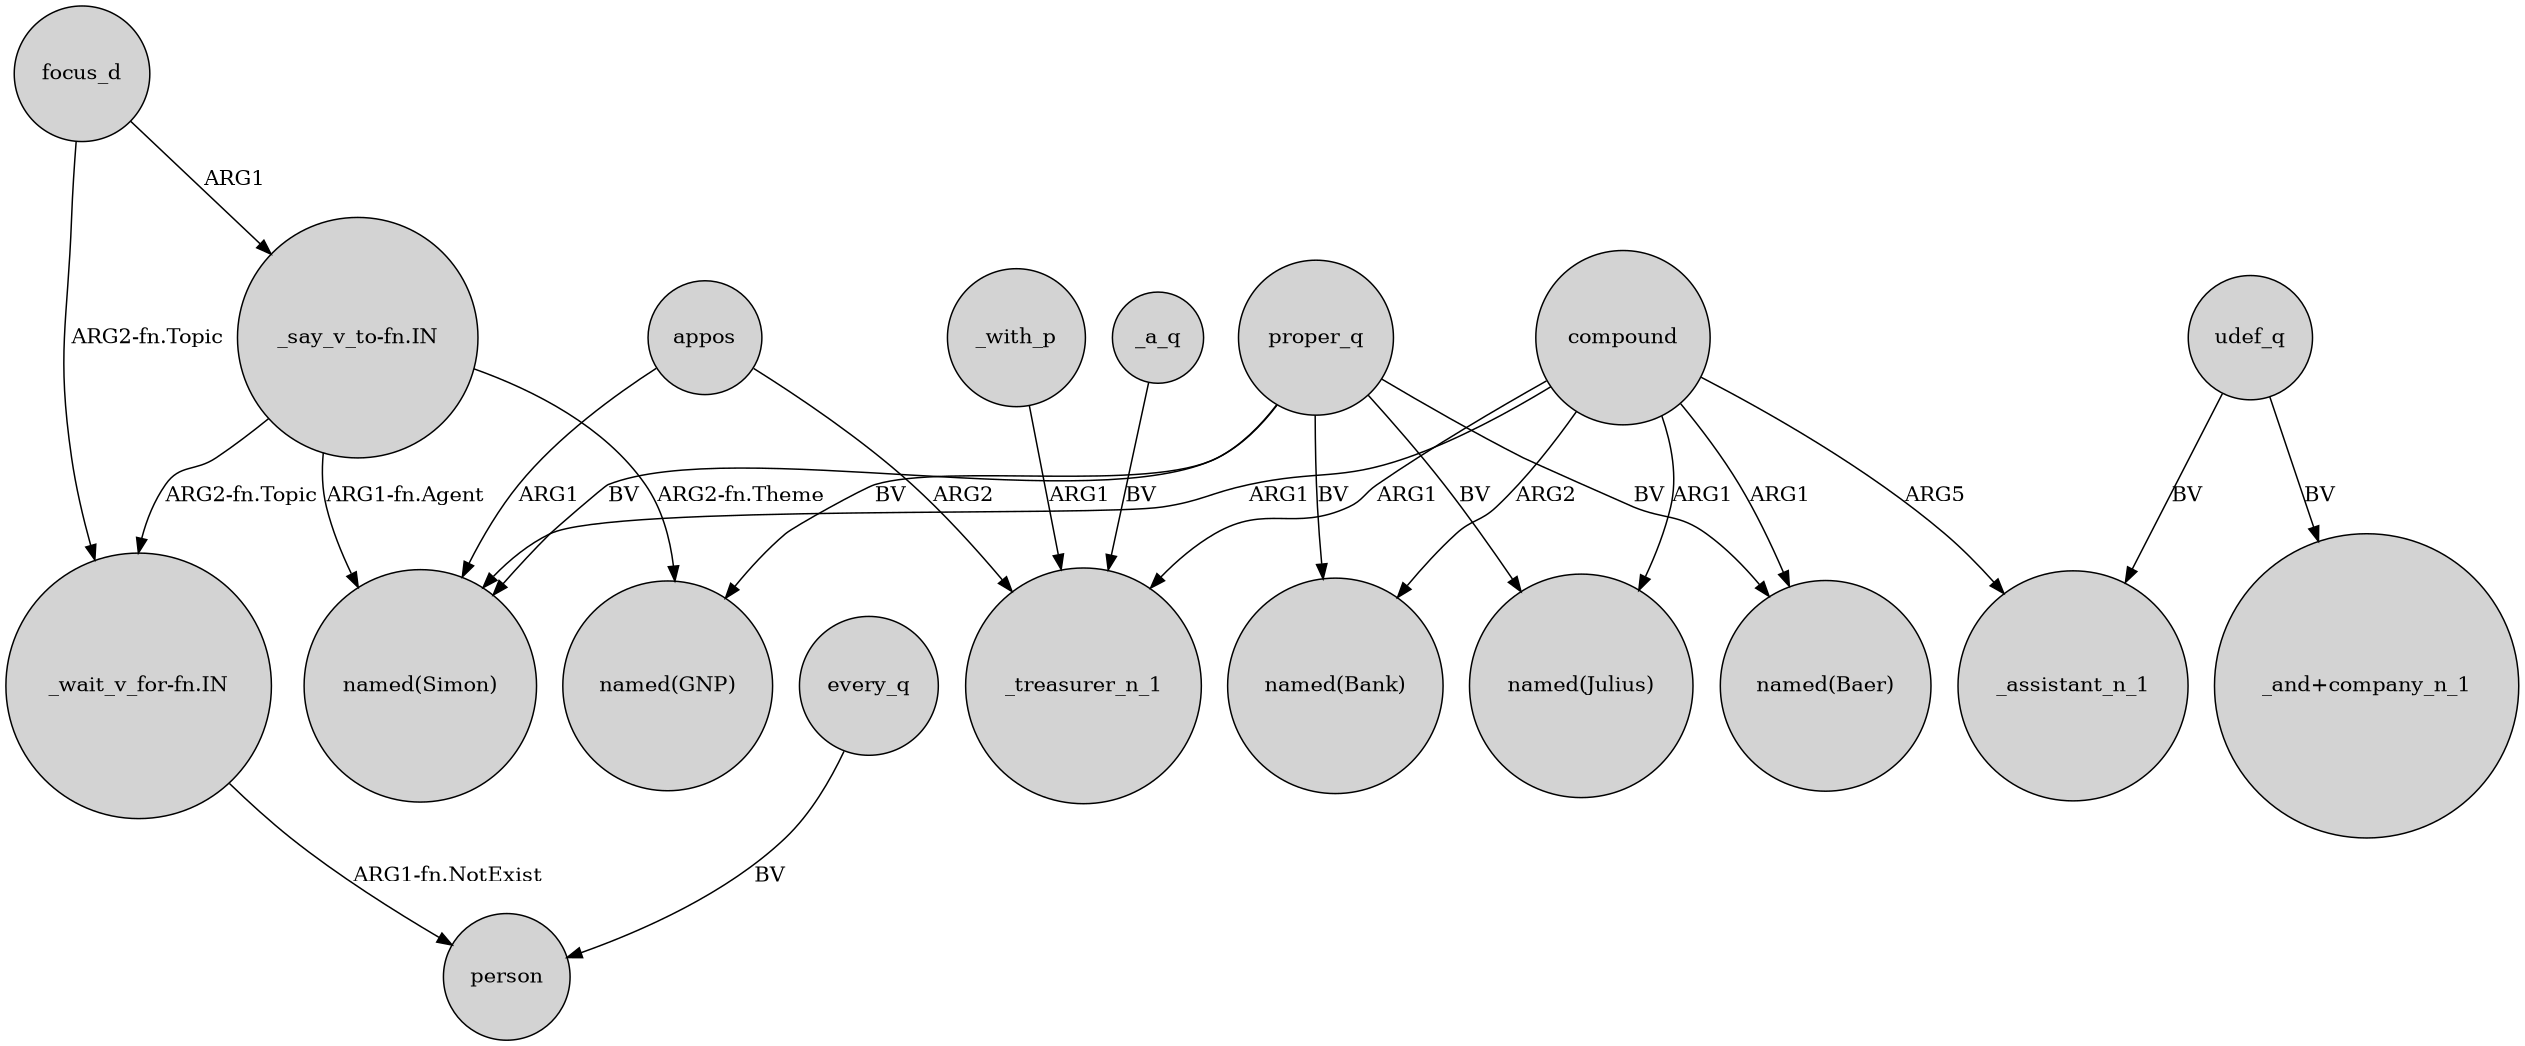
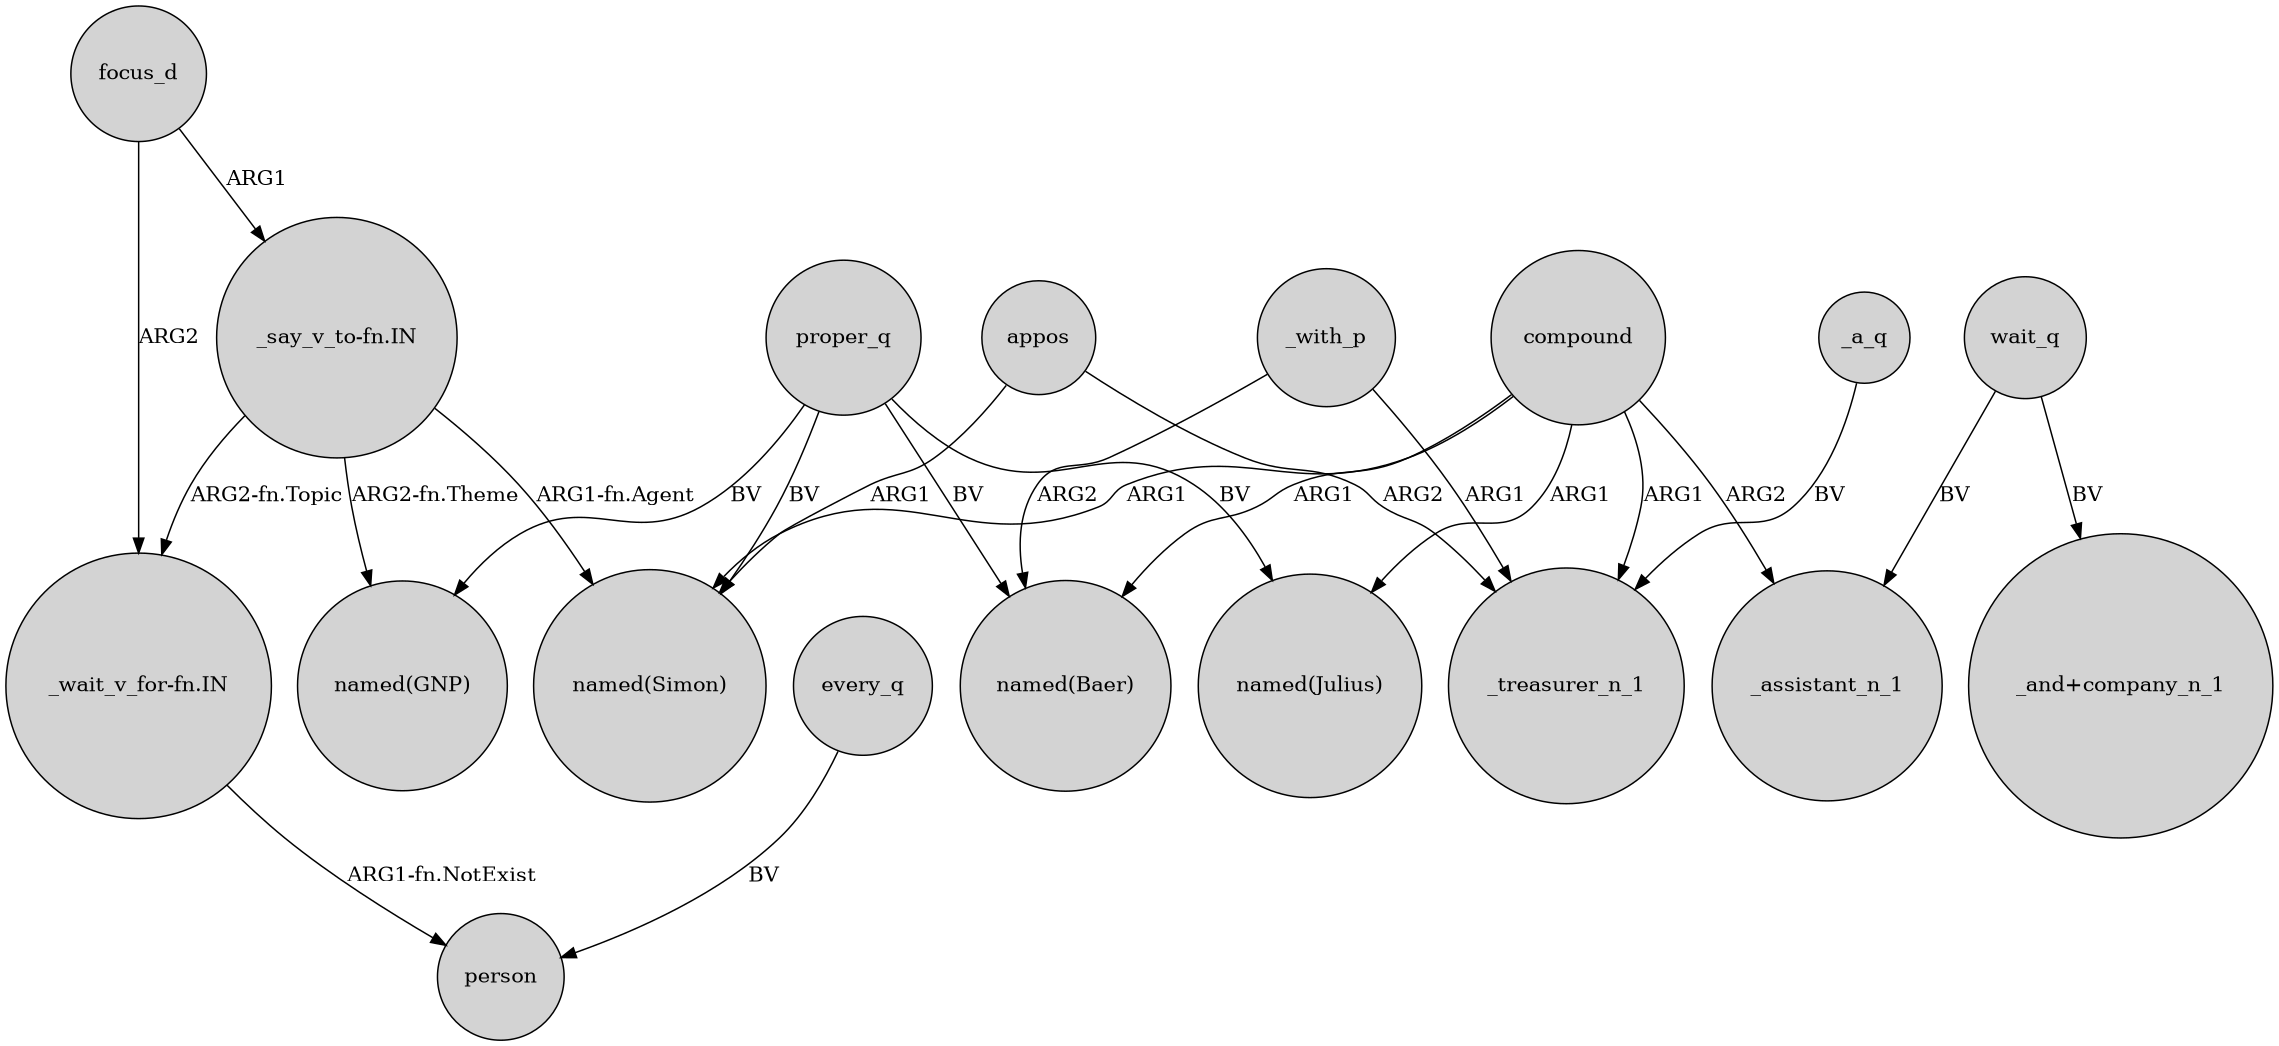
(148, 338) -> (169, 338)
(2250, 338) -> (2025, 338)
none -> (1121, 452)
(1935, 496) -> (1756, 496)
(1335, 686) -> none
